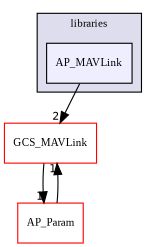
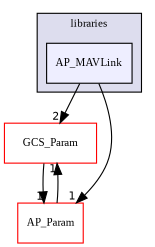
none -> (112, 142)
(50, 143) -> (50, 143)
